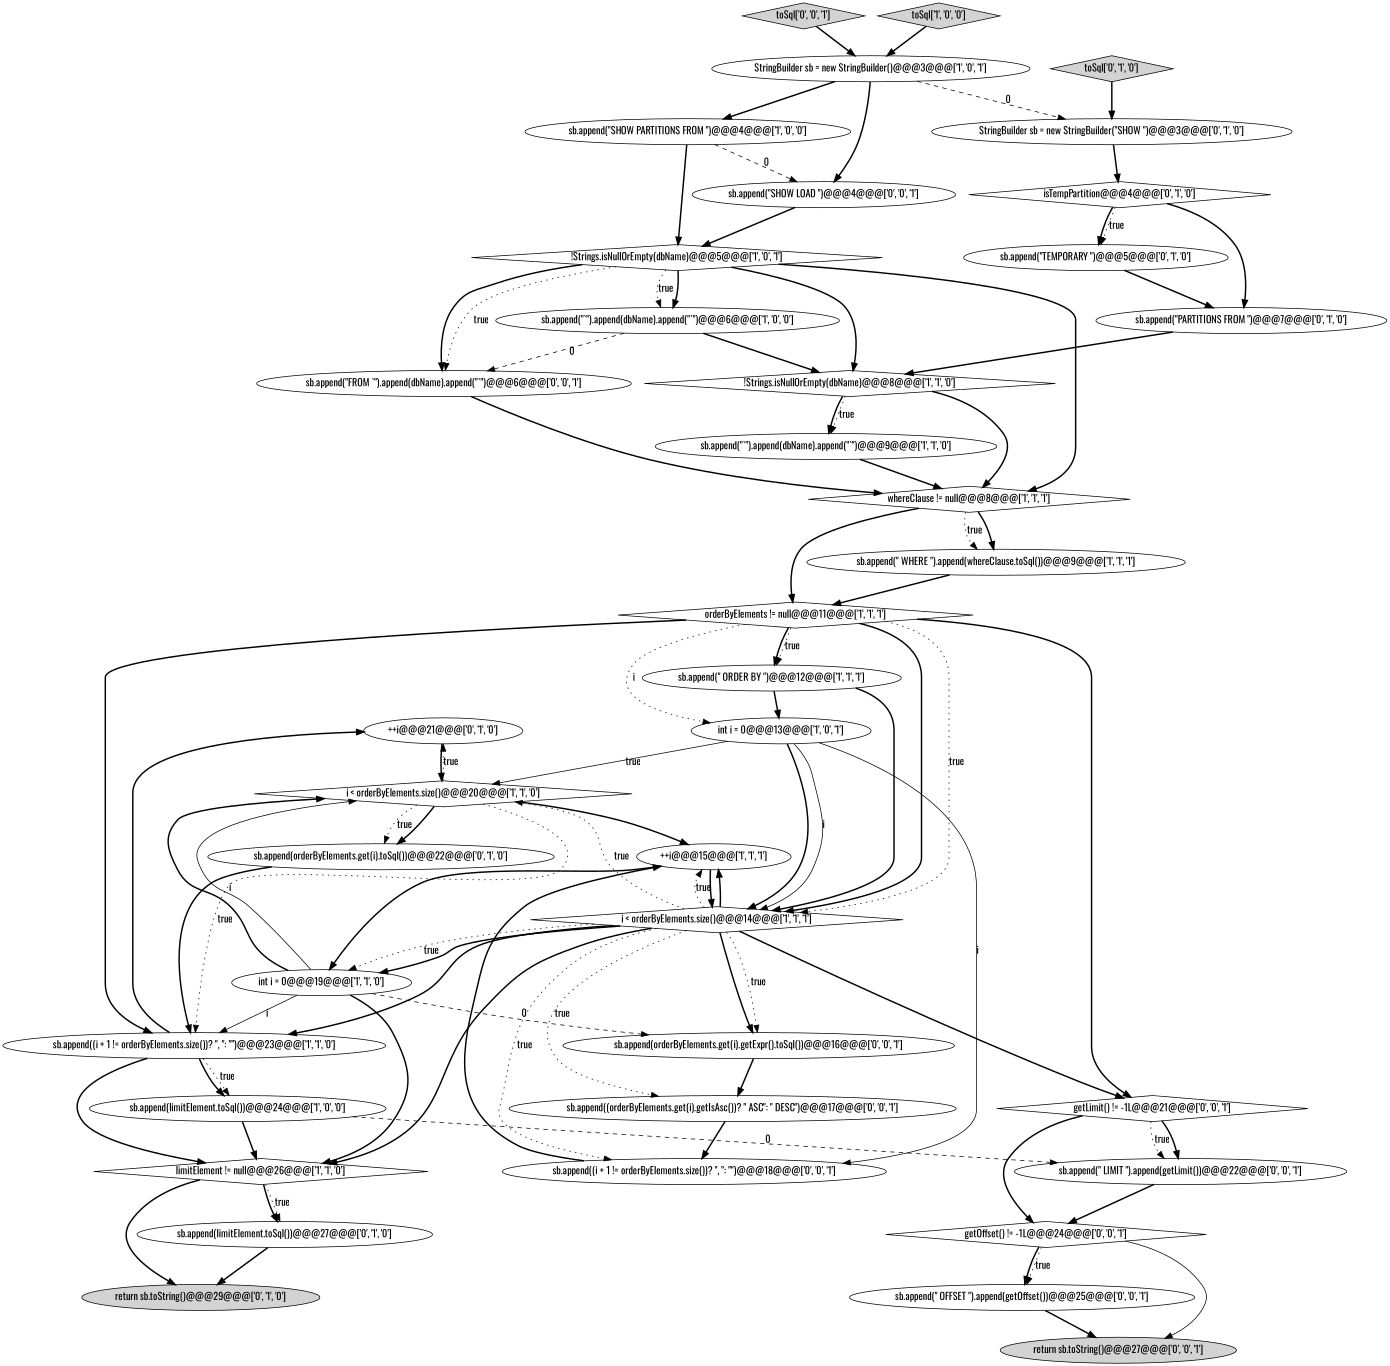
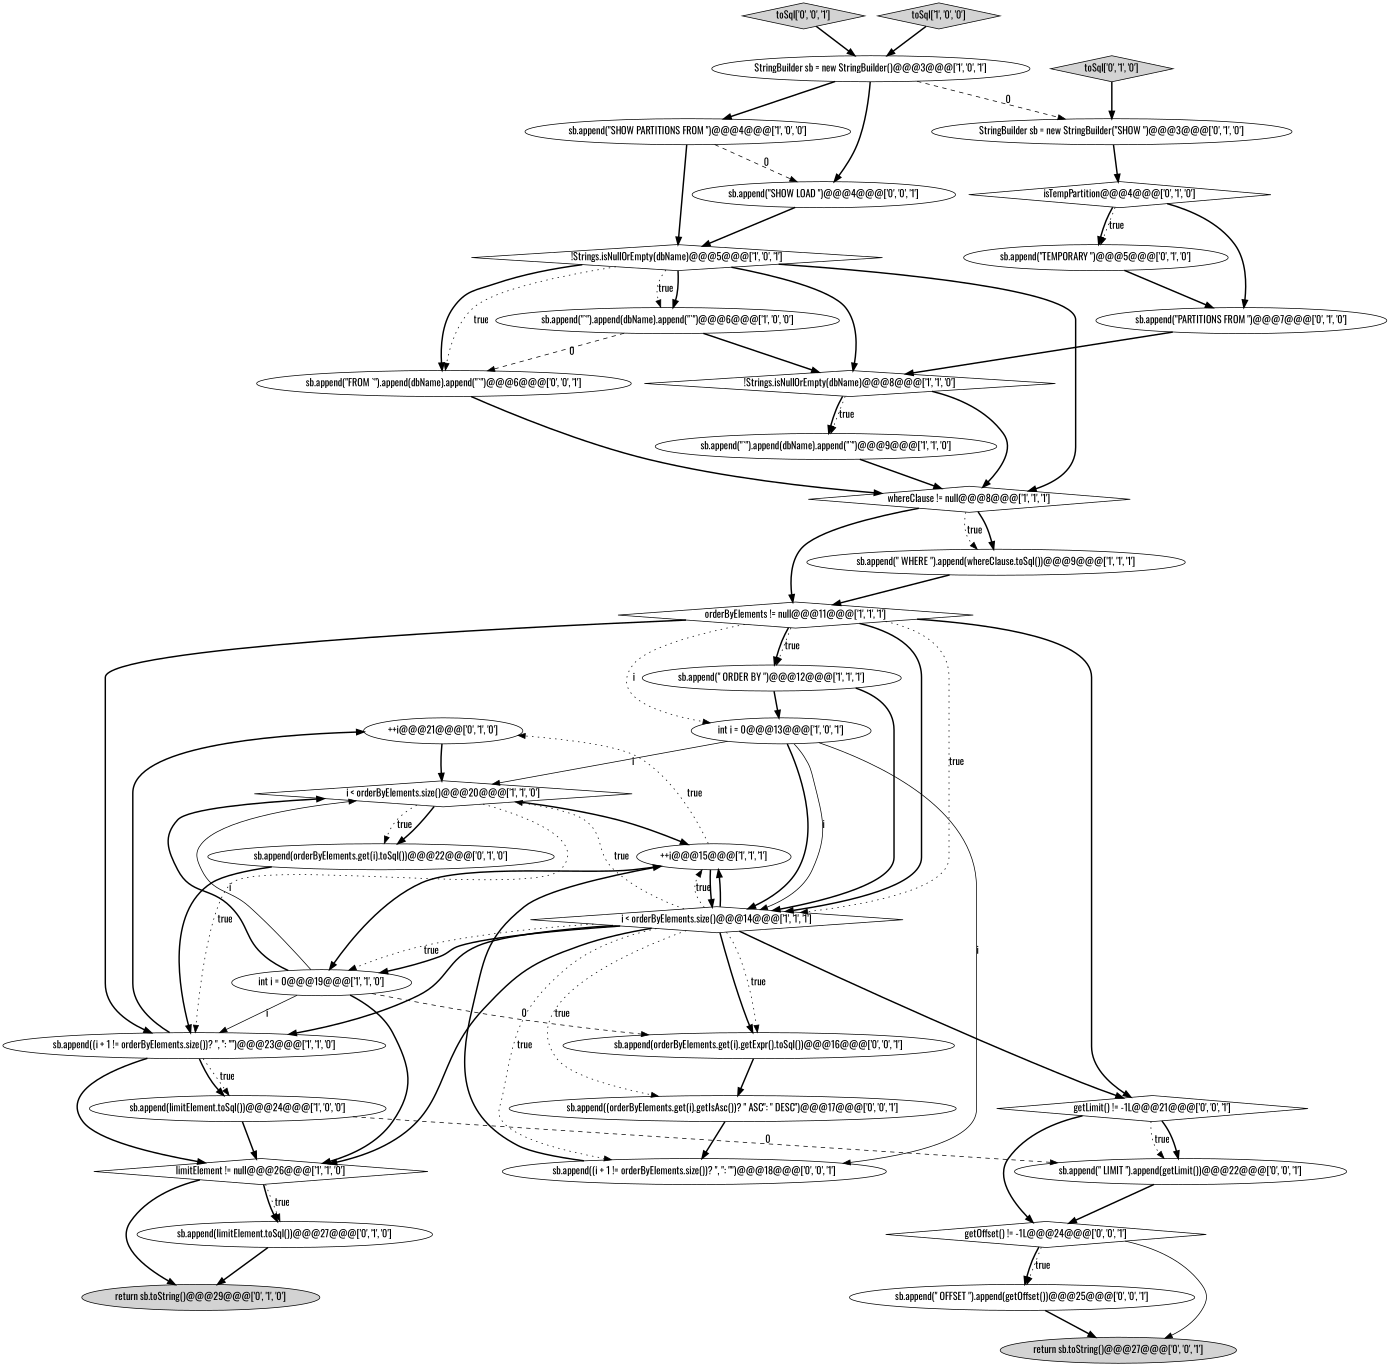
(634, 762) -> (634, 762)
(443, 766) -> (632, 754)
